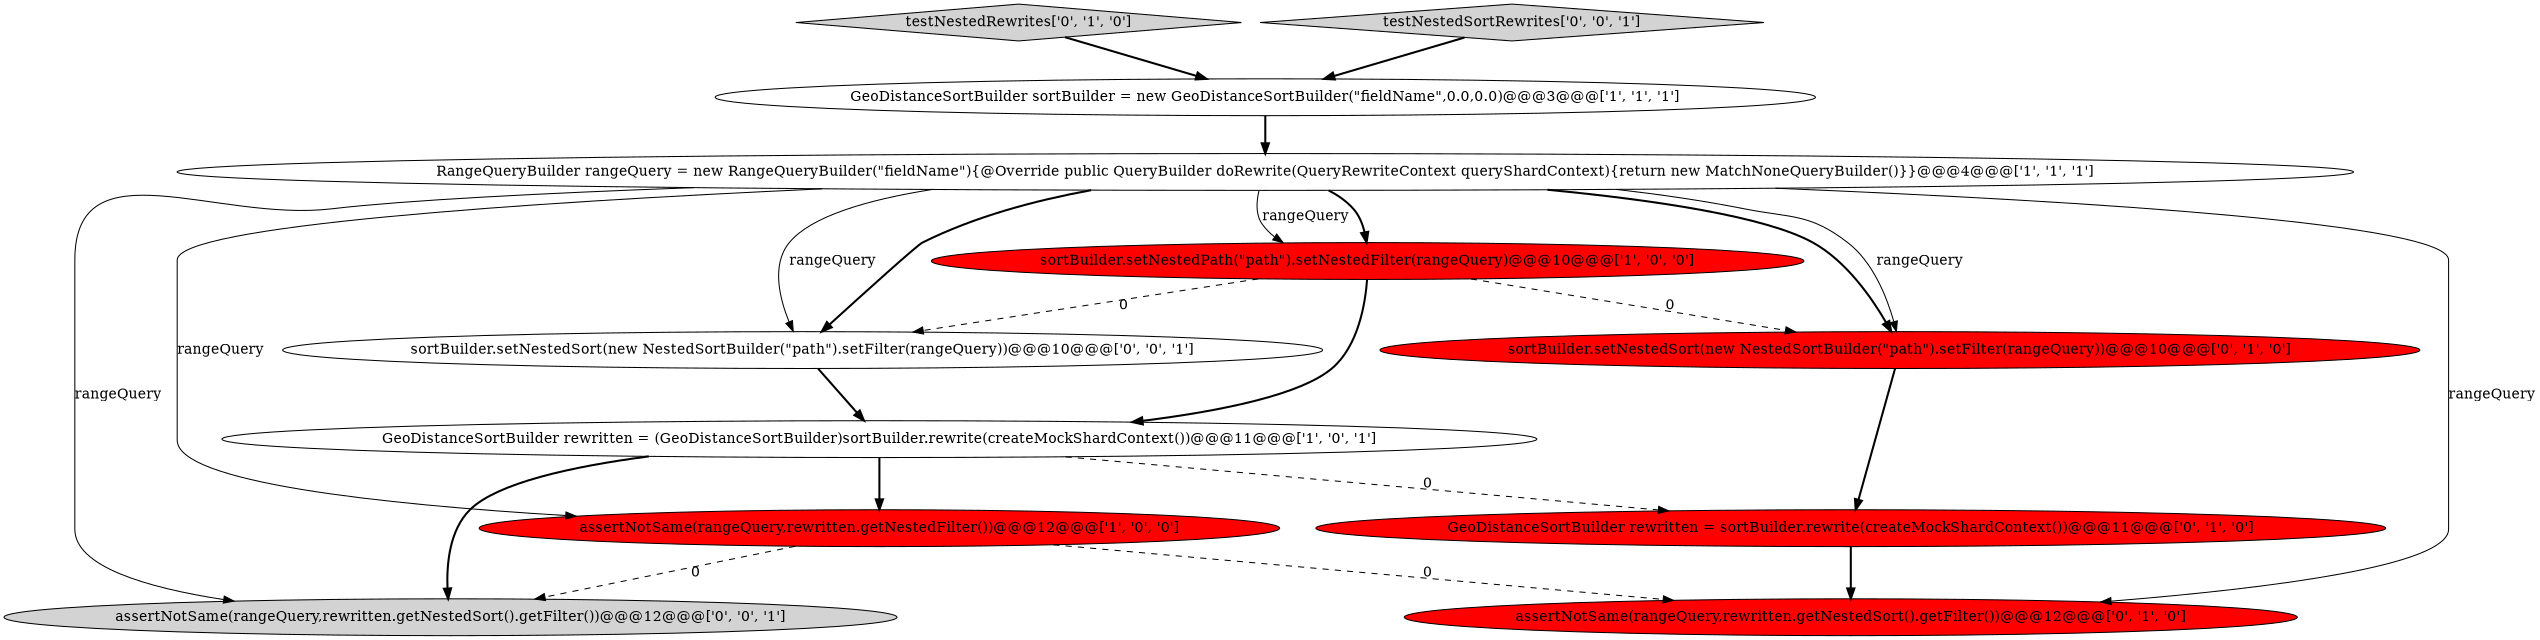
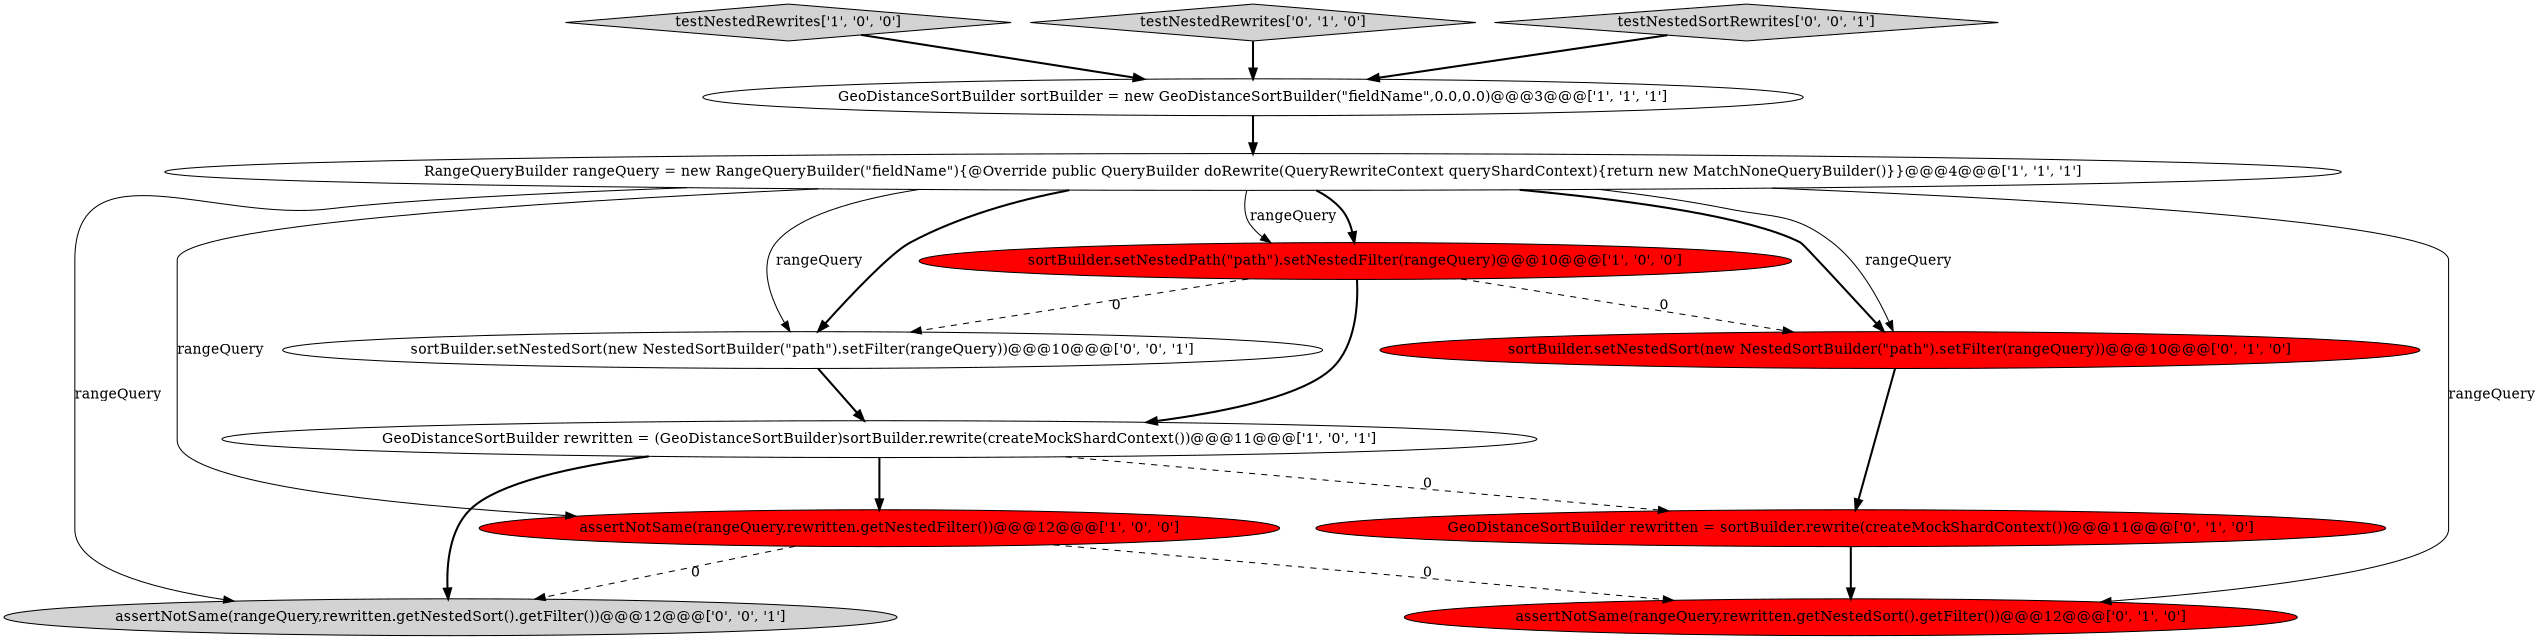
none -> (788, 23)
